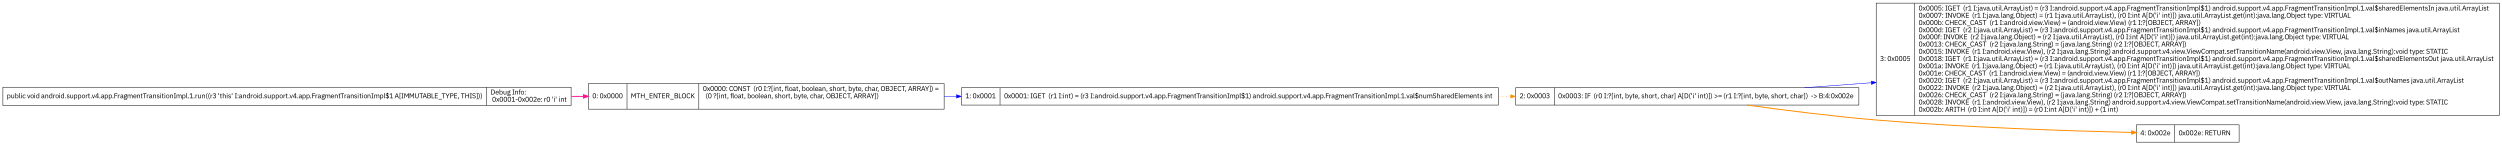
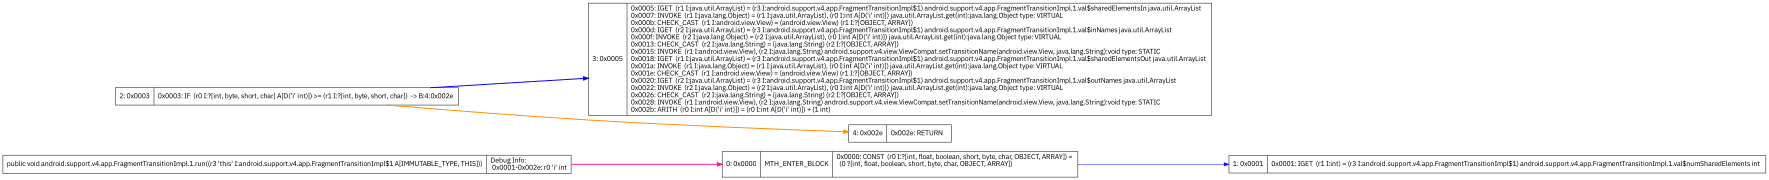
(1838, 85) -> (507, 83)
(1505, 96) -> none
